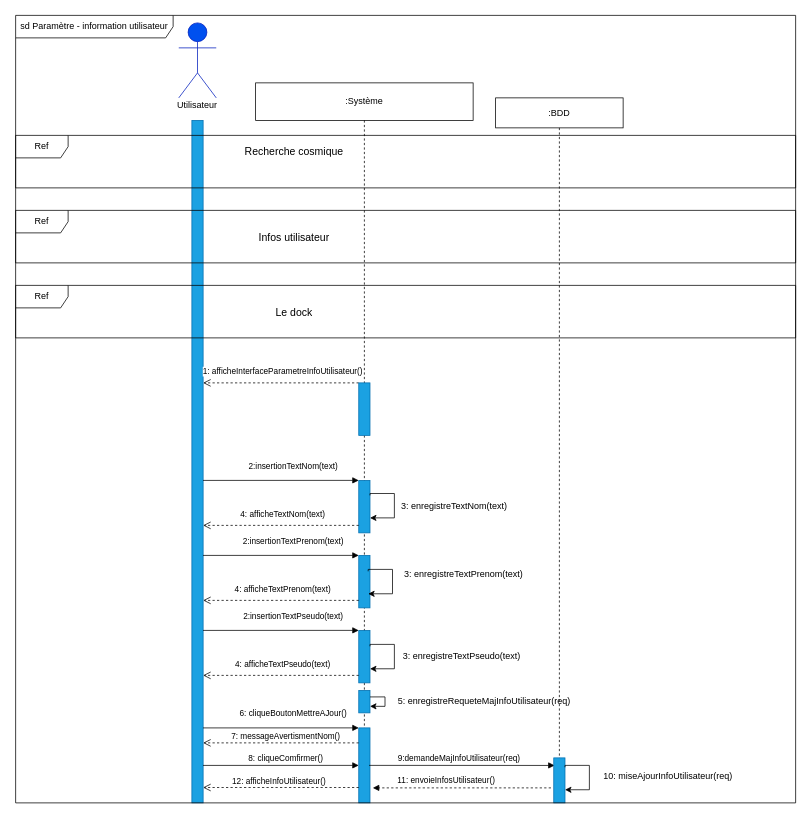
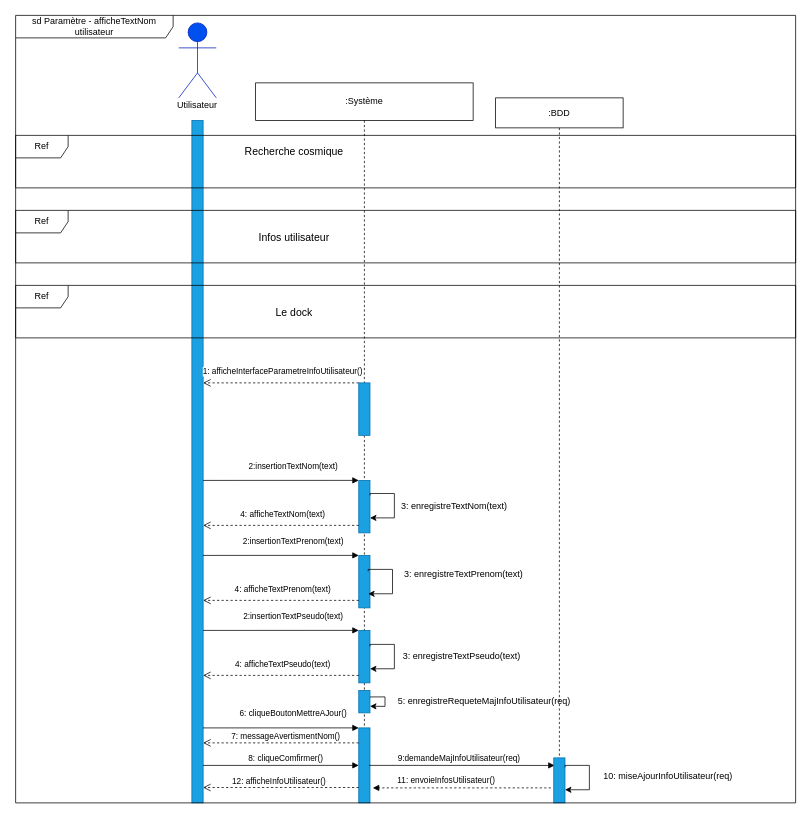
(94, 27) -> (94, 27)
